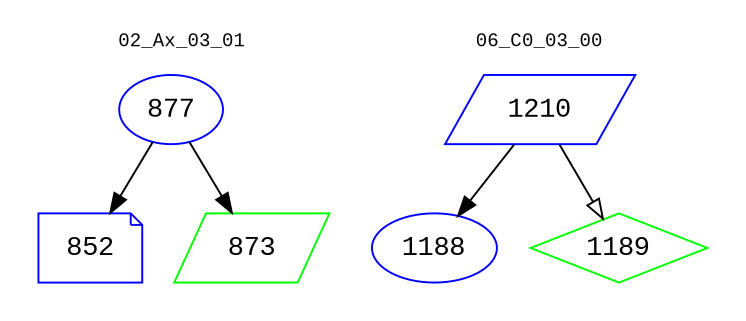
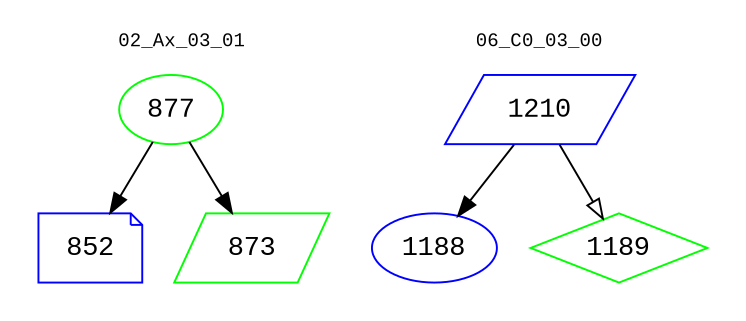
(171, 110) -> (171, 110)
